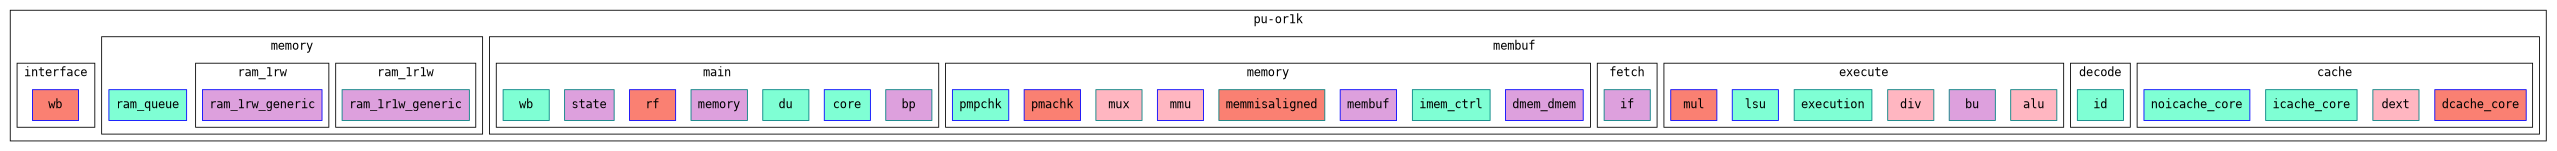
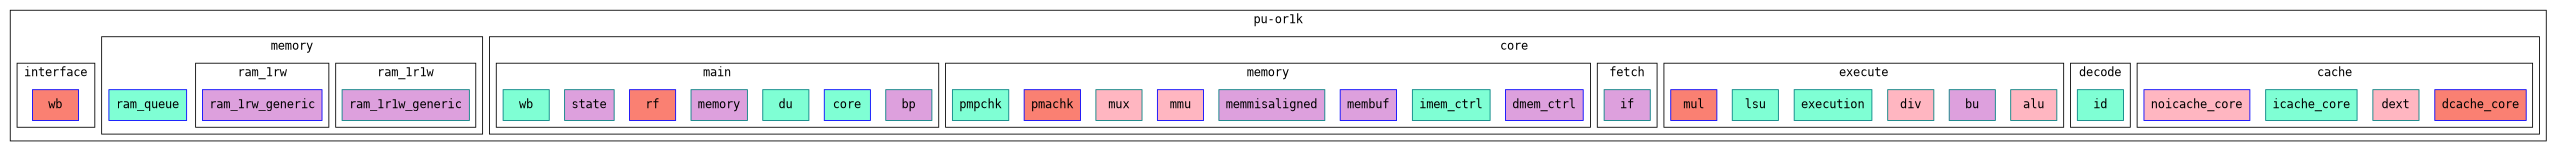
(1514, 47) -> (1514, 47)
(981, 105) -> (981, 105)
(1272, 105) -> (1272, 105)
(1544, 105) -> (1544, 105)
(1755, 105) -> (1755, 105)
(2197, 105) -> (2197, 105)
